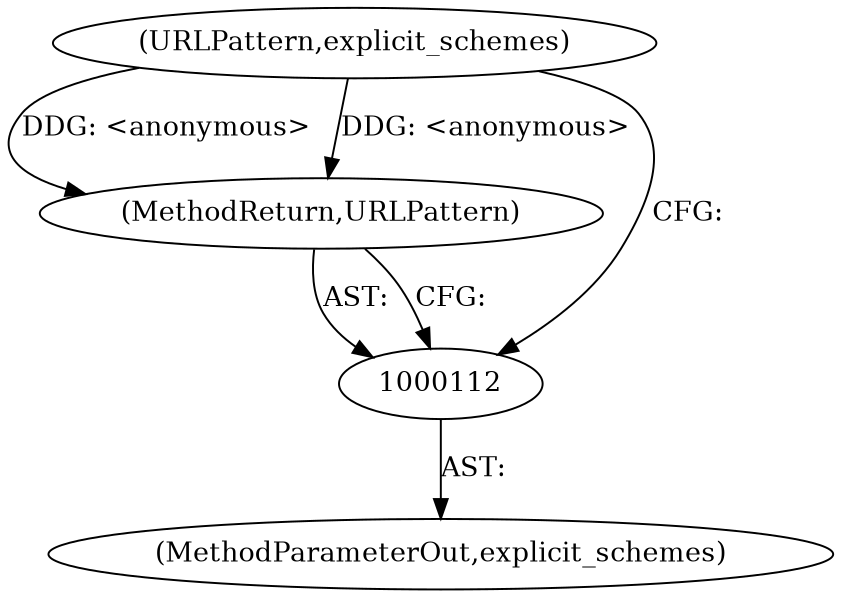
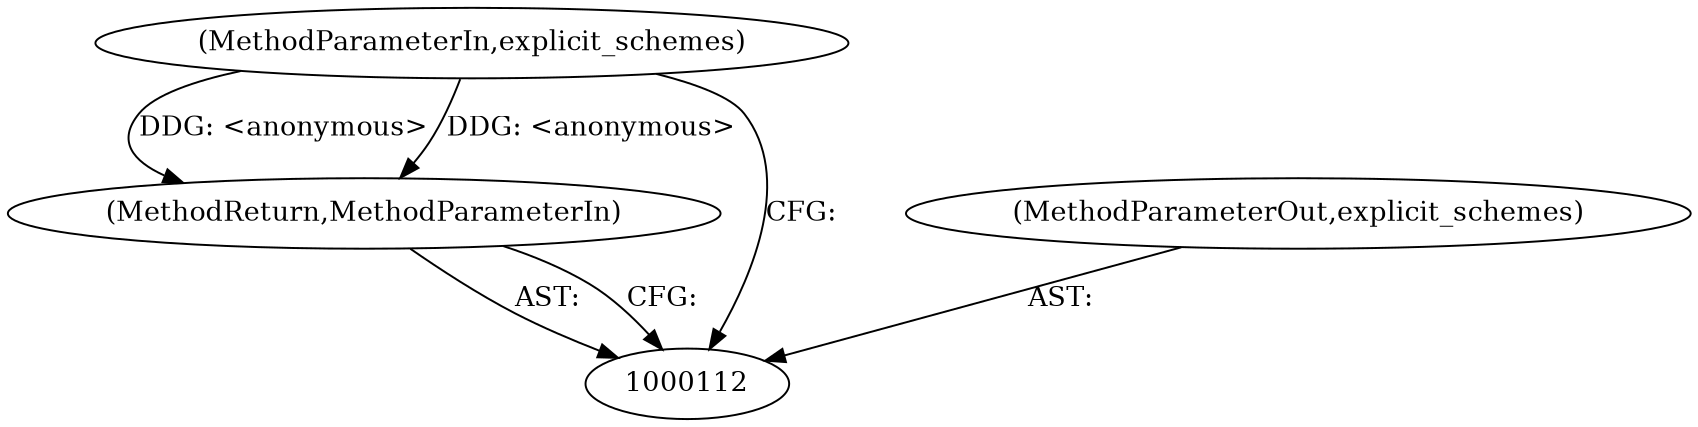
(355, 43) -> (472, 43)
(321, 213) -> (364, 213)
(441, 459) -> (983, 301)
